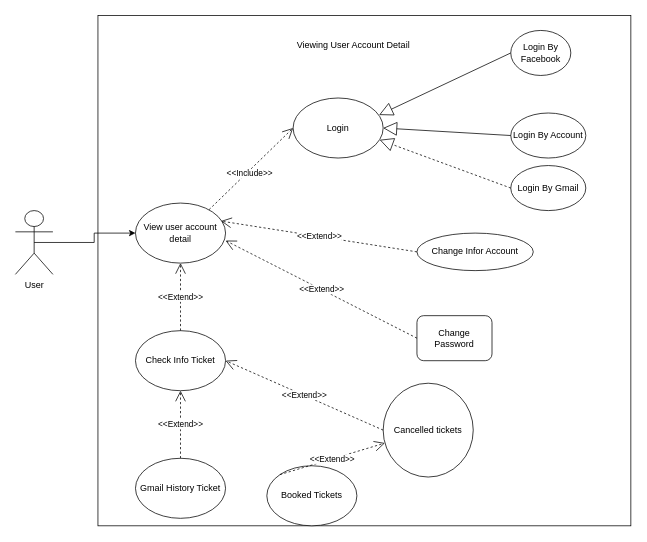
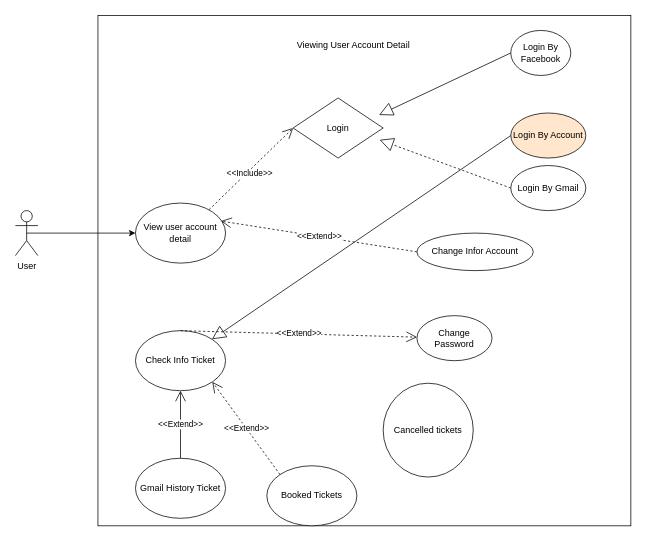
(338, 128) -> (338, 128)
(453, 132) -> (368, 232)
(548, 135) -> (548, 135)
(34, 242) -> (27, 233)
(180, 298) -> (341, 335)
(347, 302) -> none
(454, 338) -> (454, 338)
(305, 395) -> none
(180, 429) -> (180, 429)
(350, 453) -> (235, 413)
